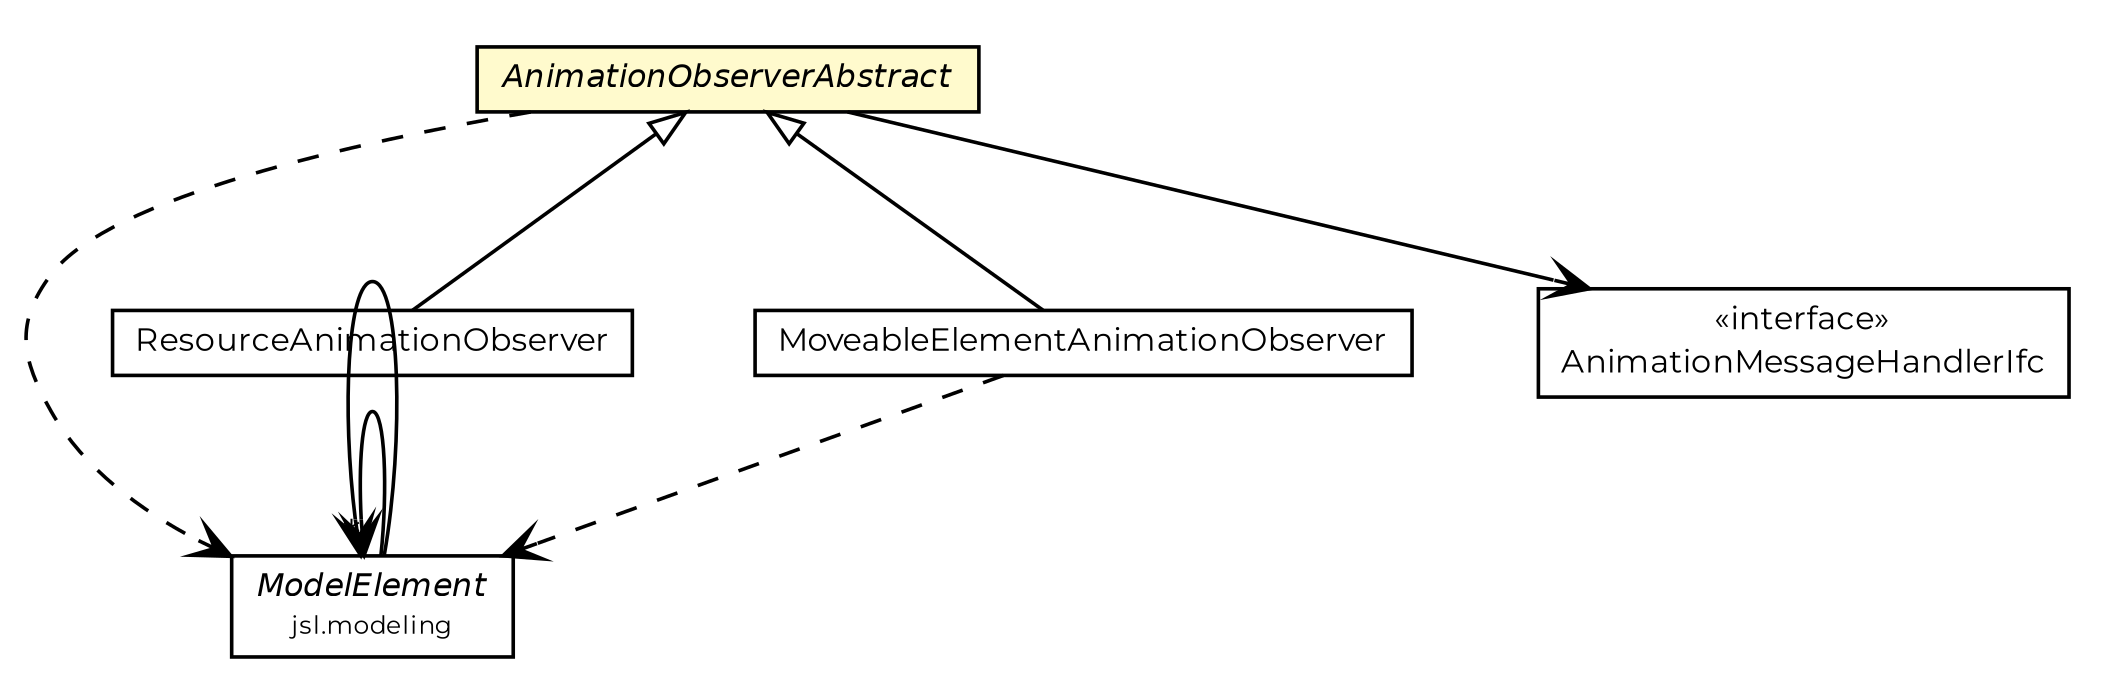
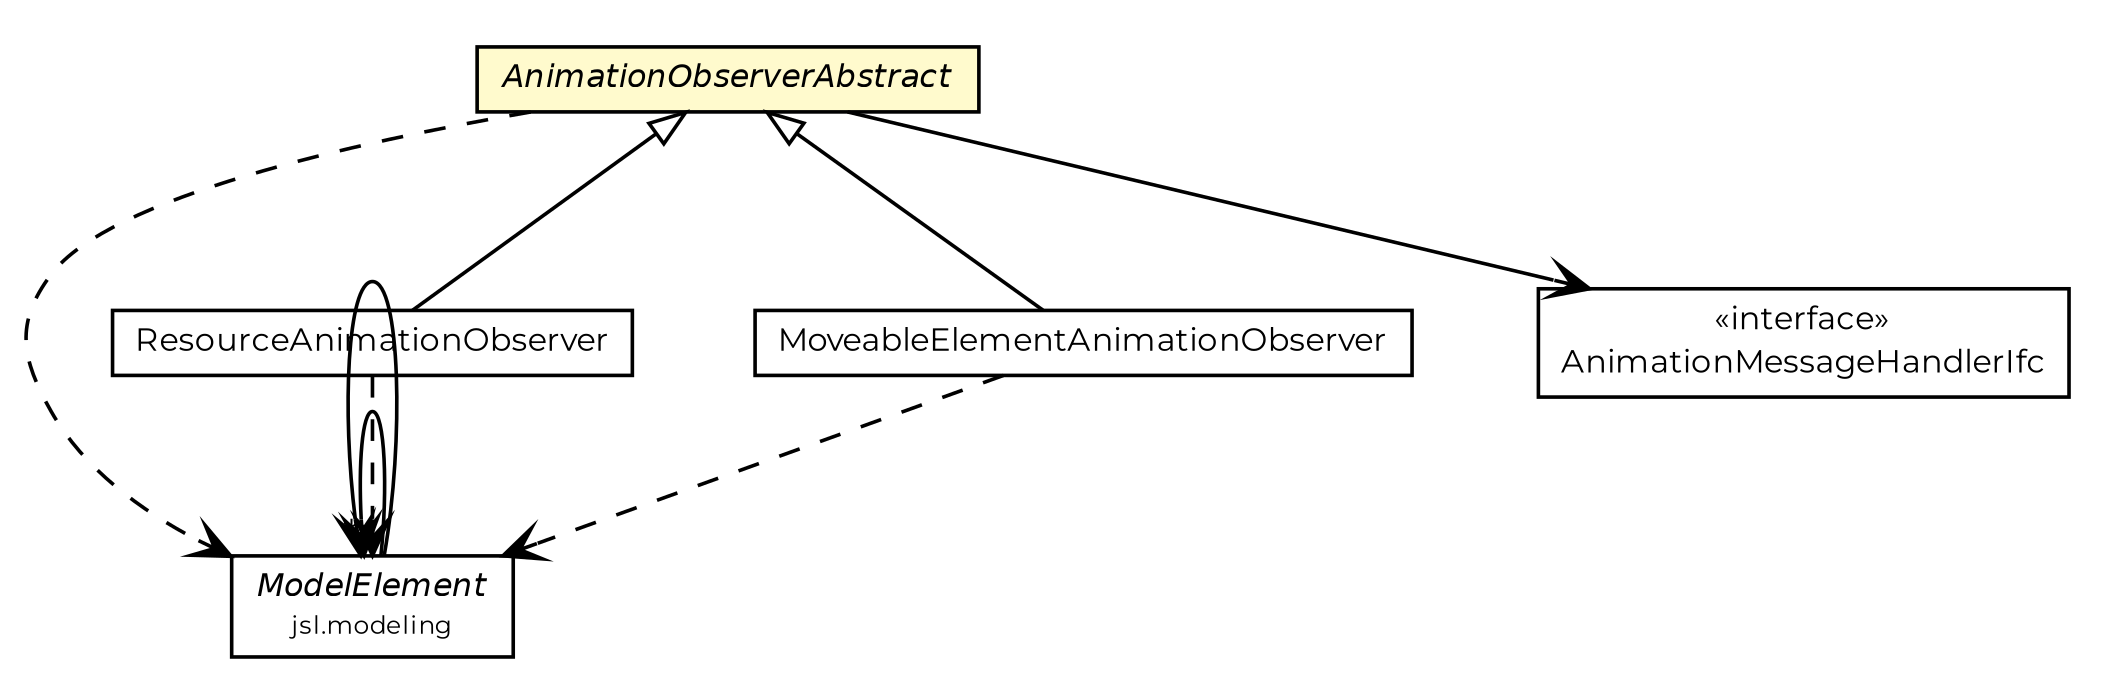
none -> (372, 447)
